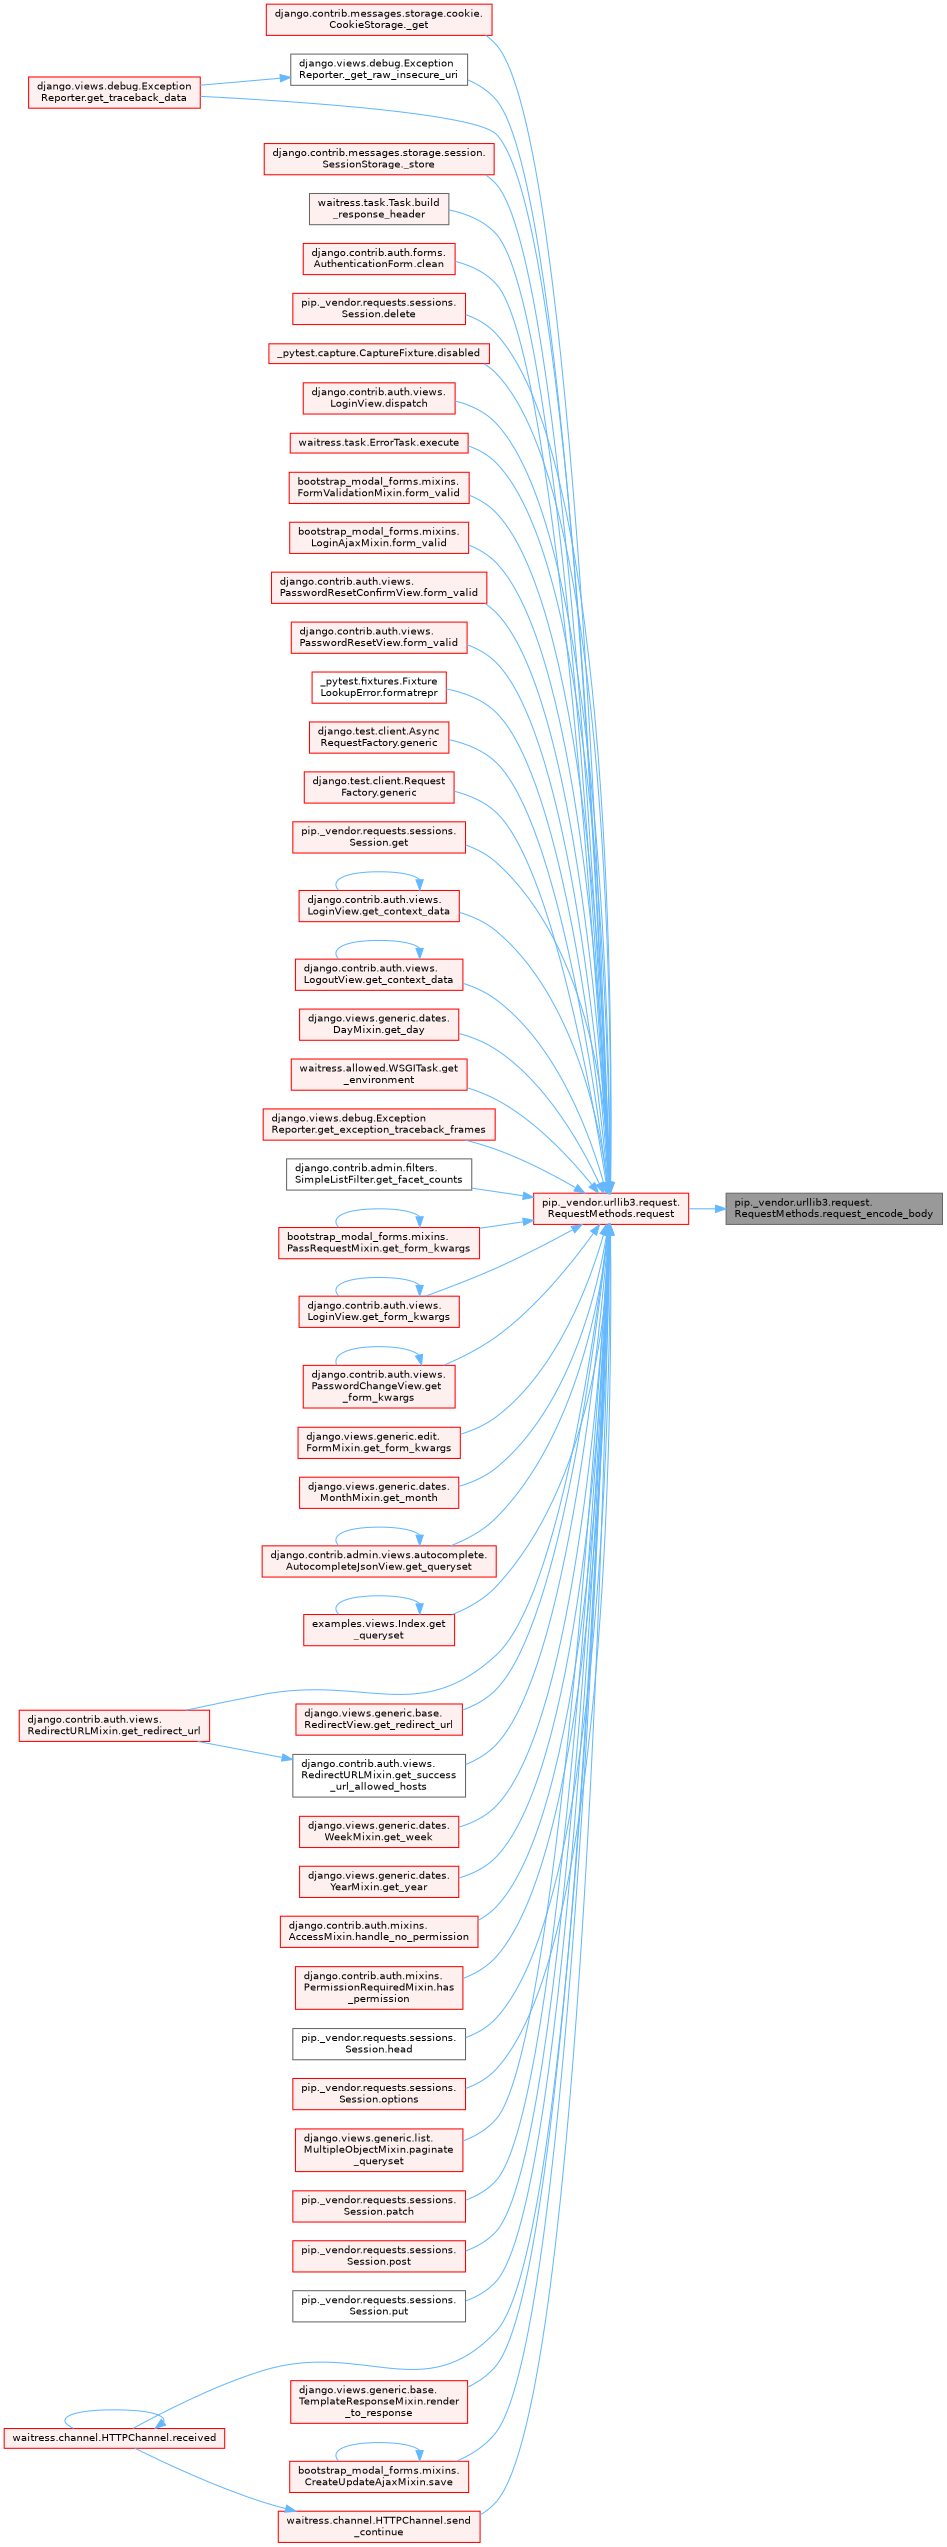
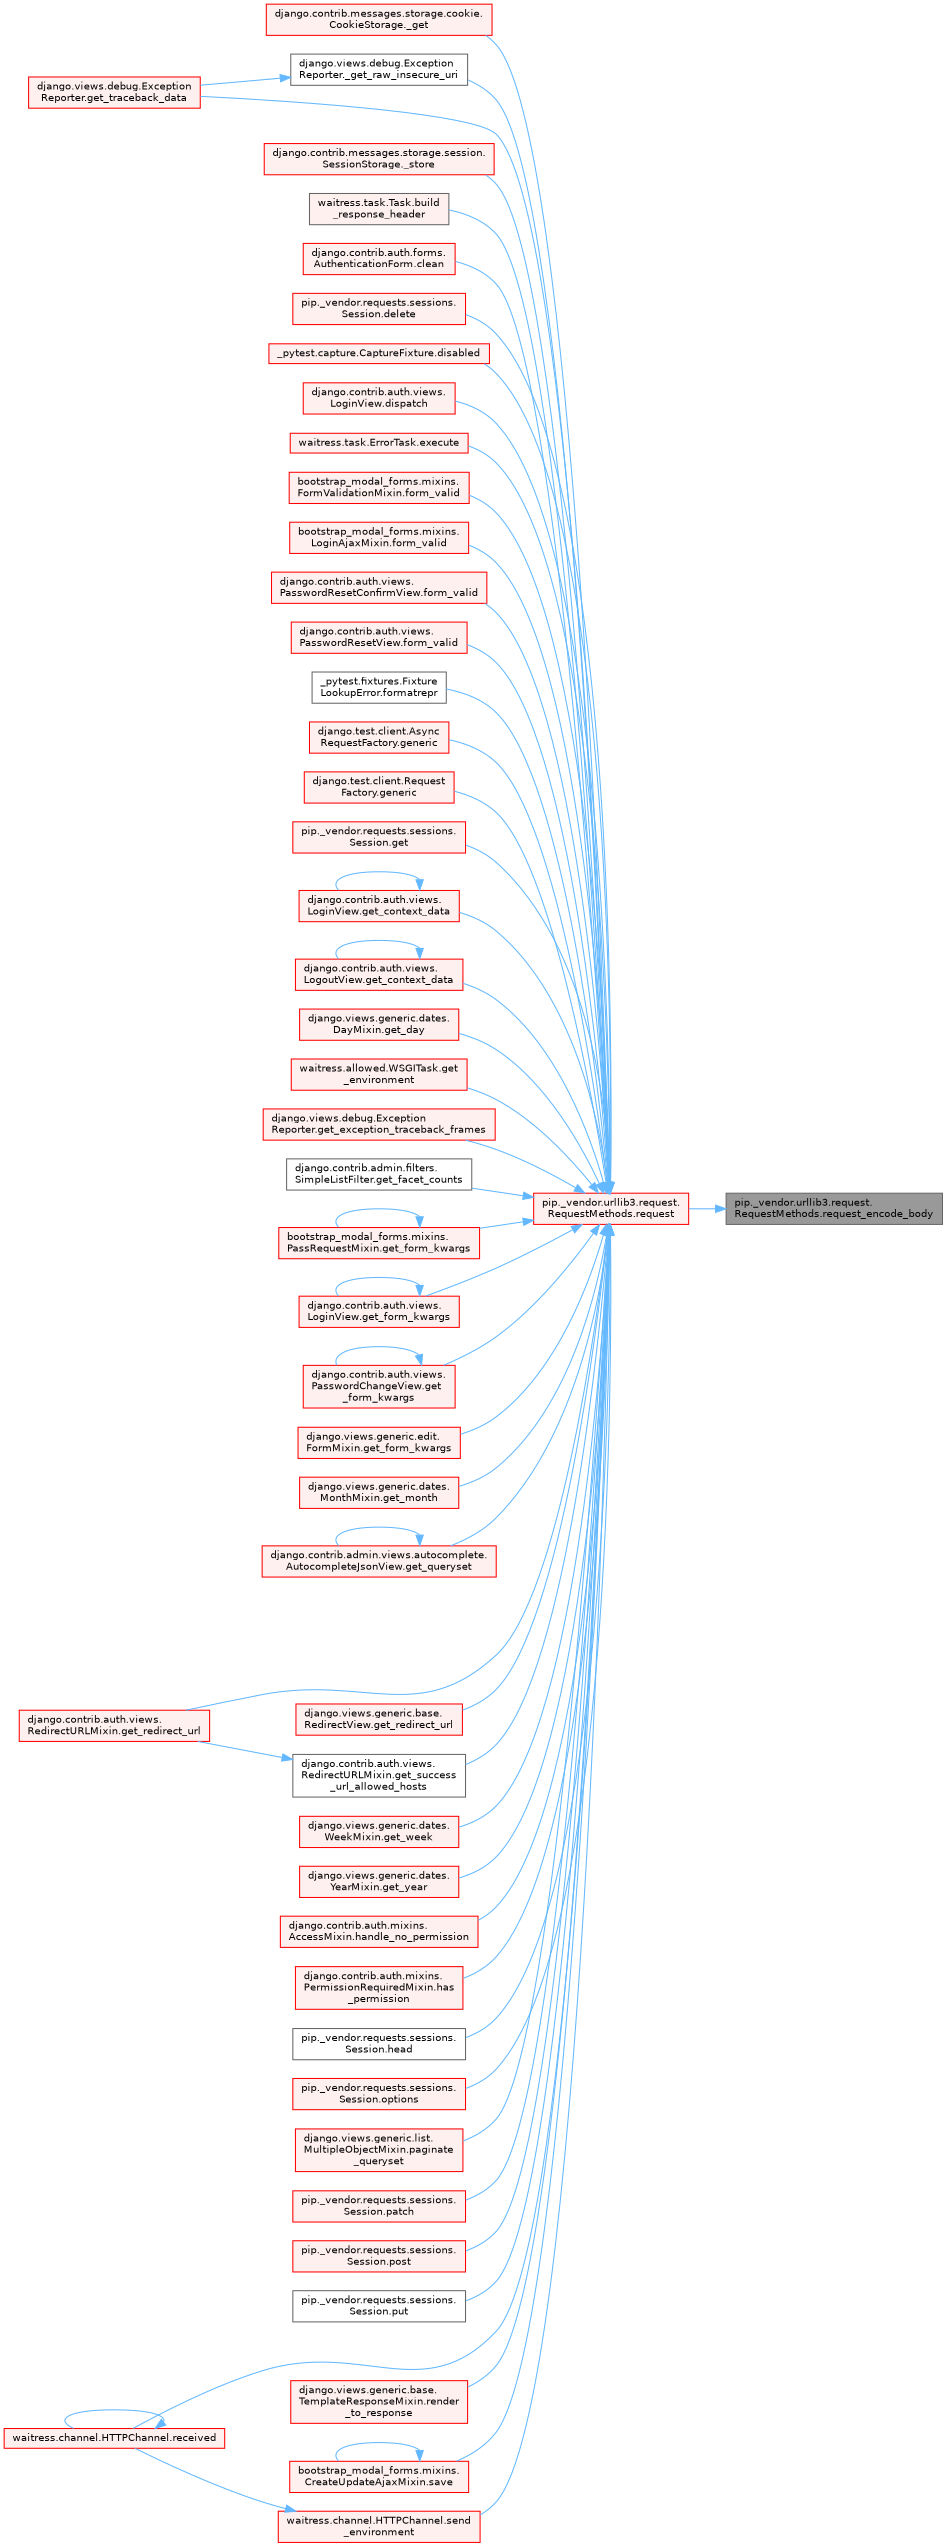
(379, 688) -> (379, 688)
(379, 1630) -> none
(379, 2527) -> (379, 2527)
